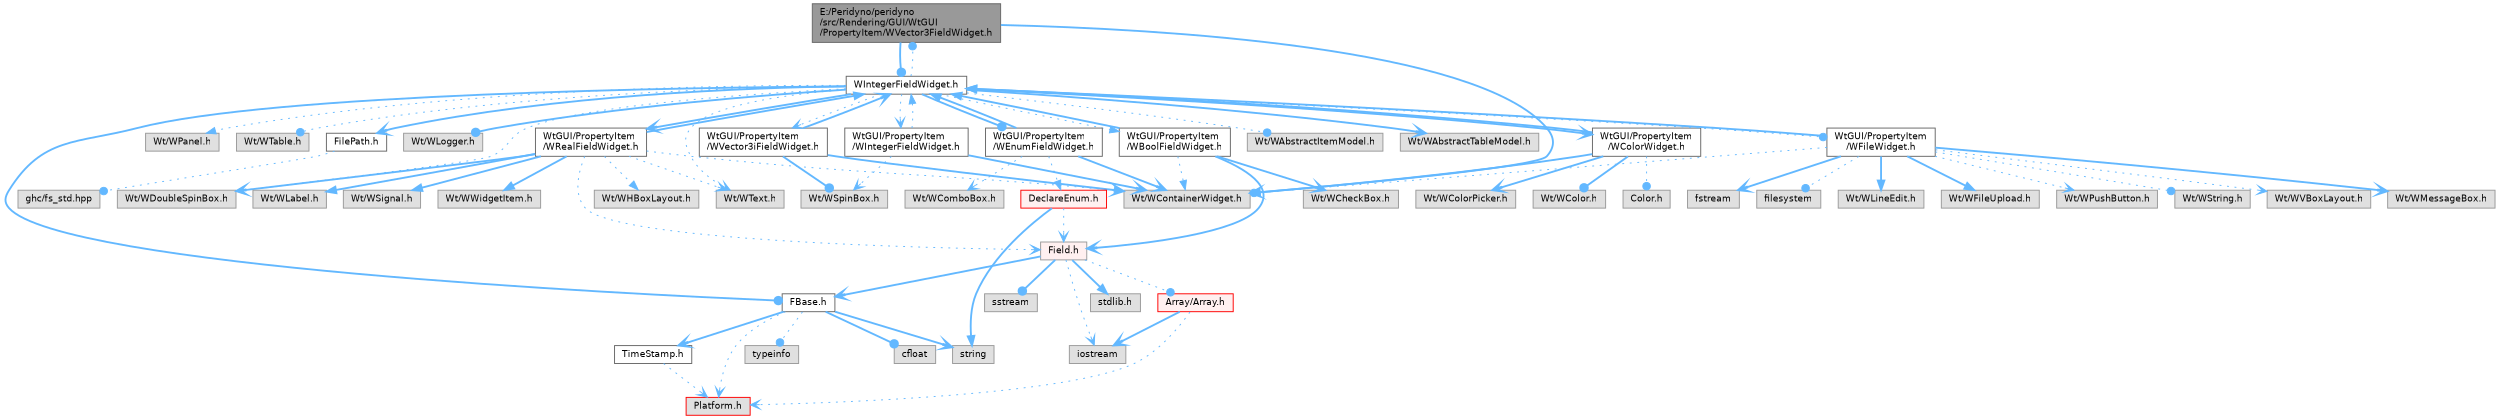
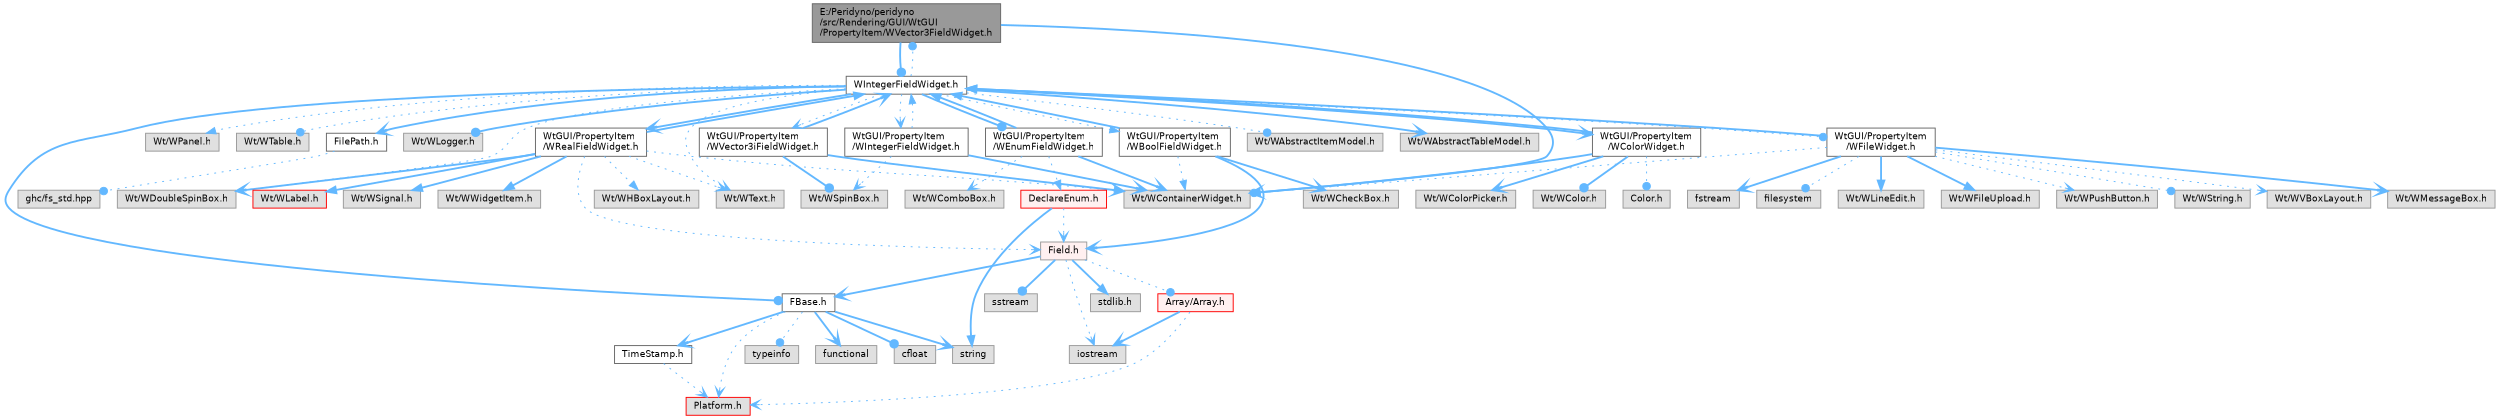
(290, 199) -> (290, 199)
none -> (846, 355)
